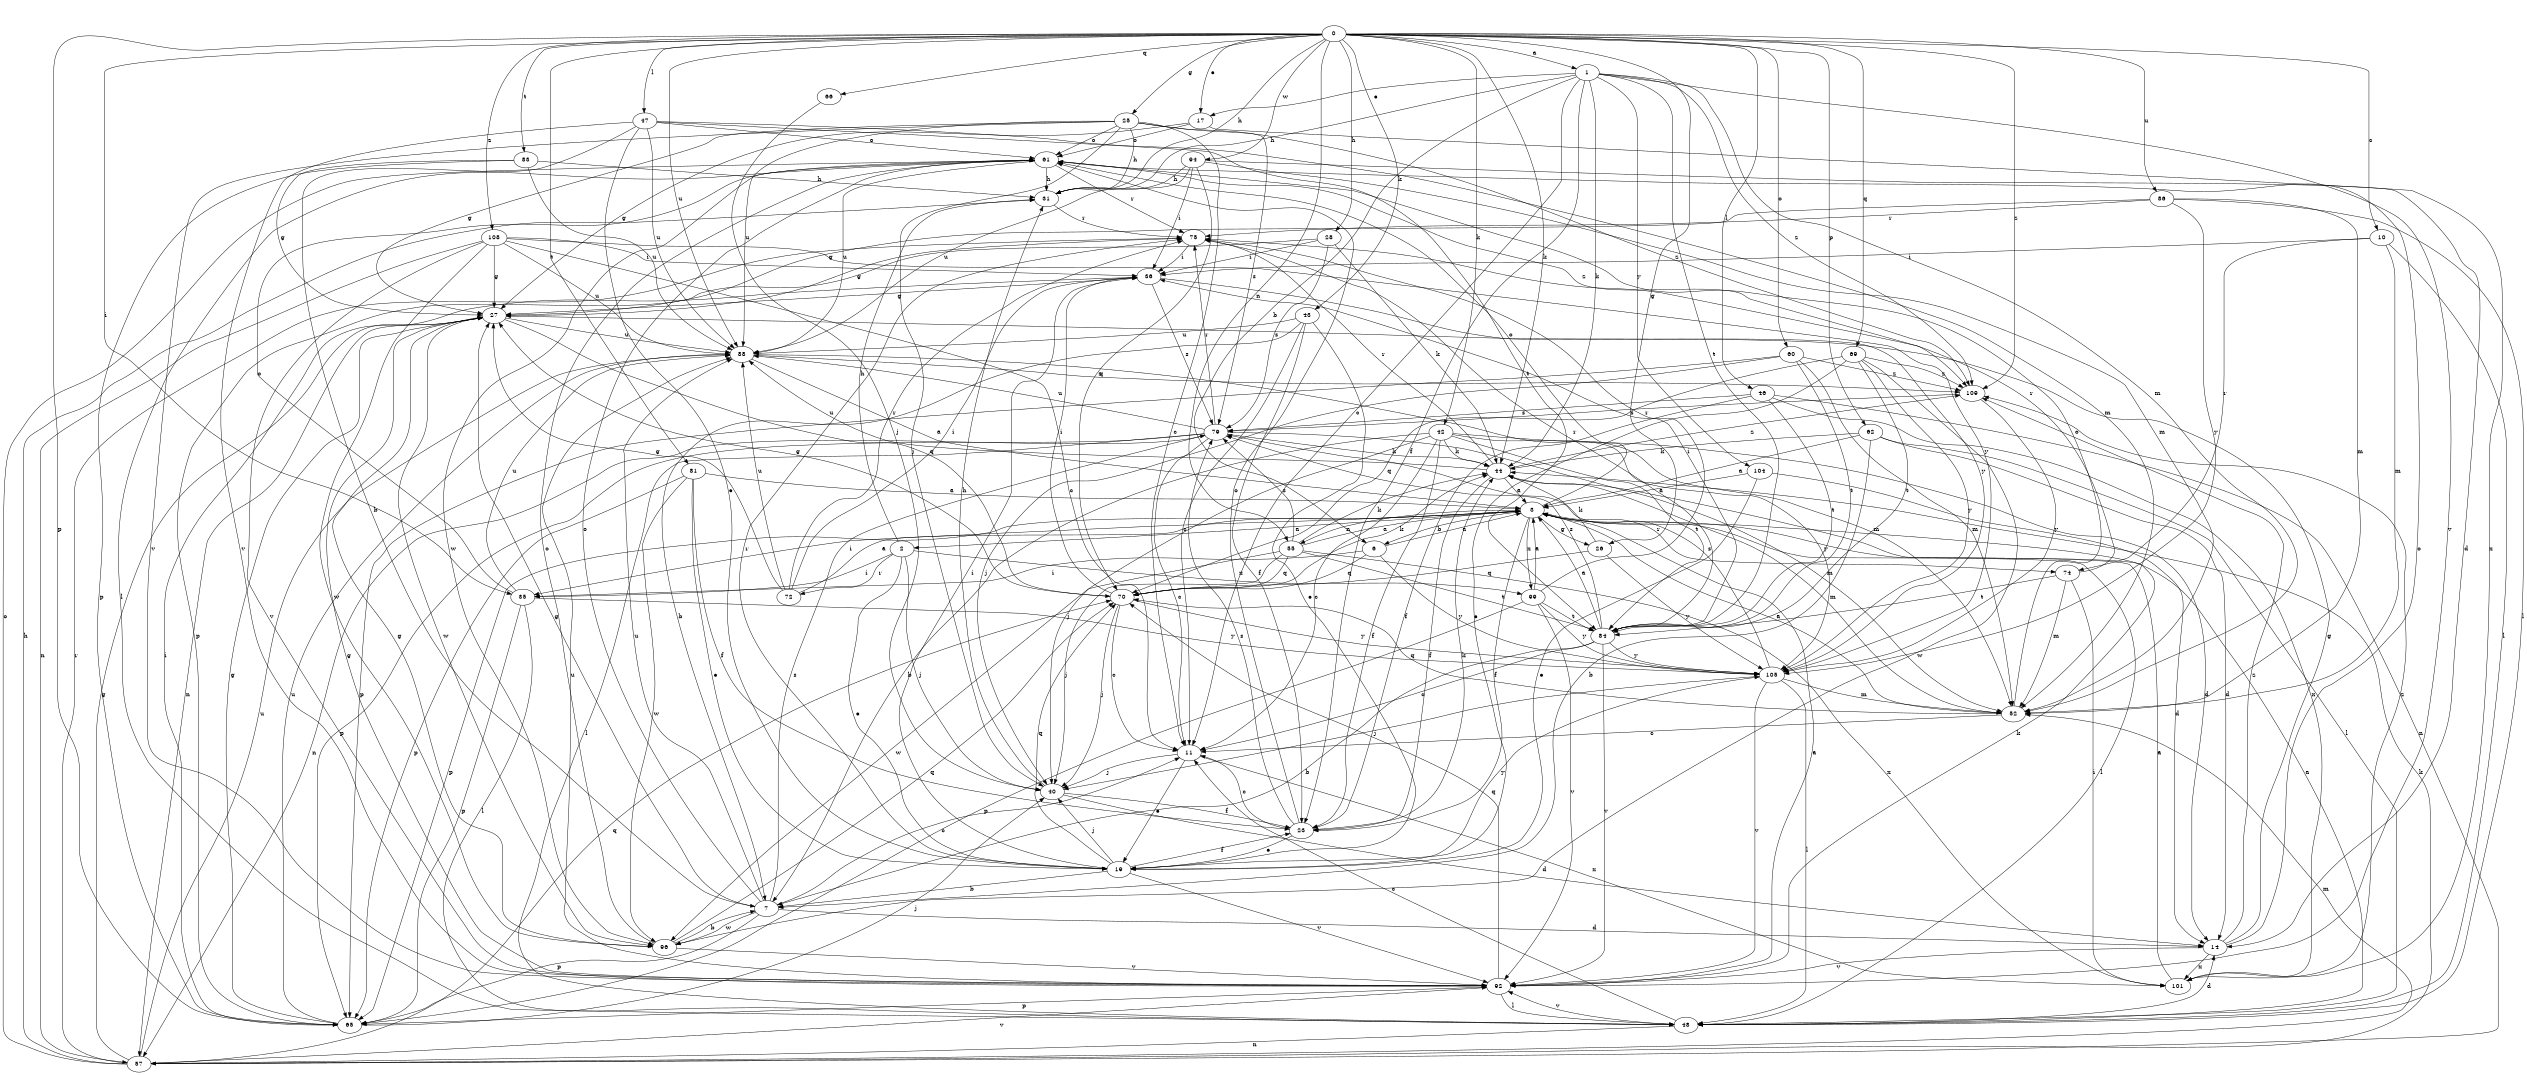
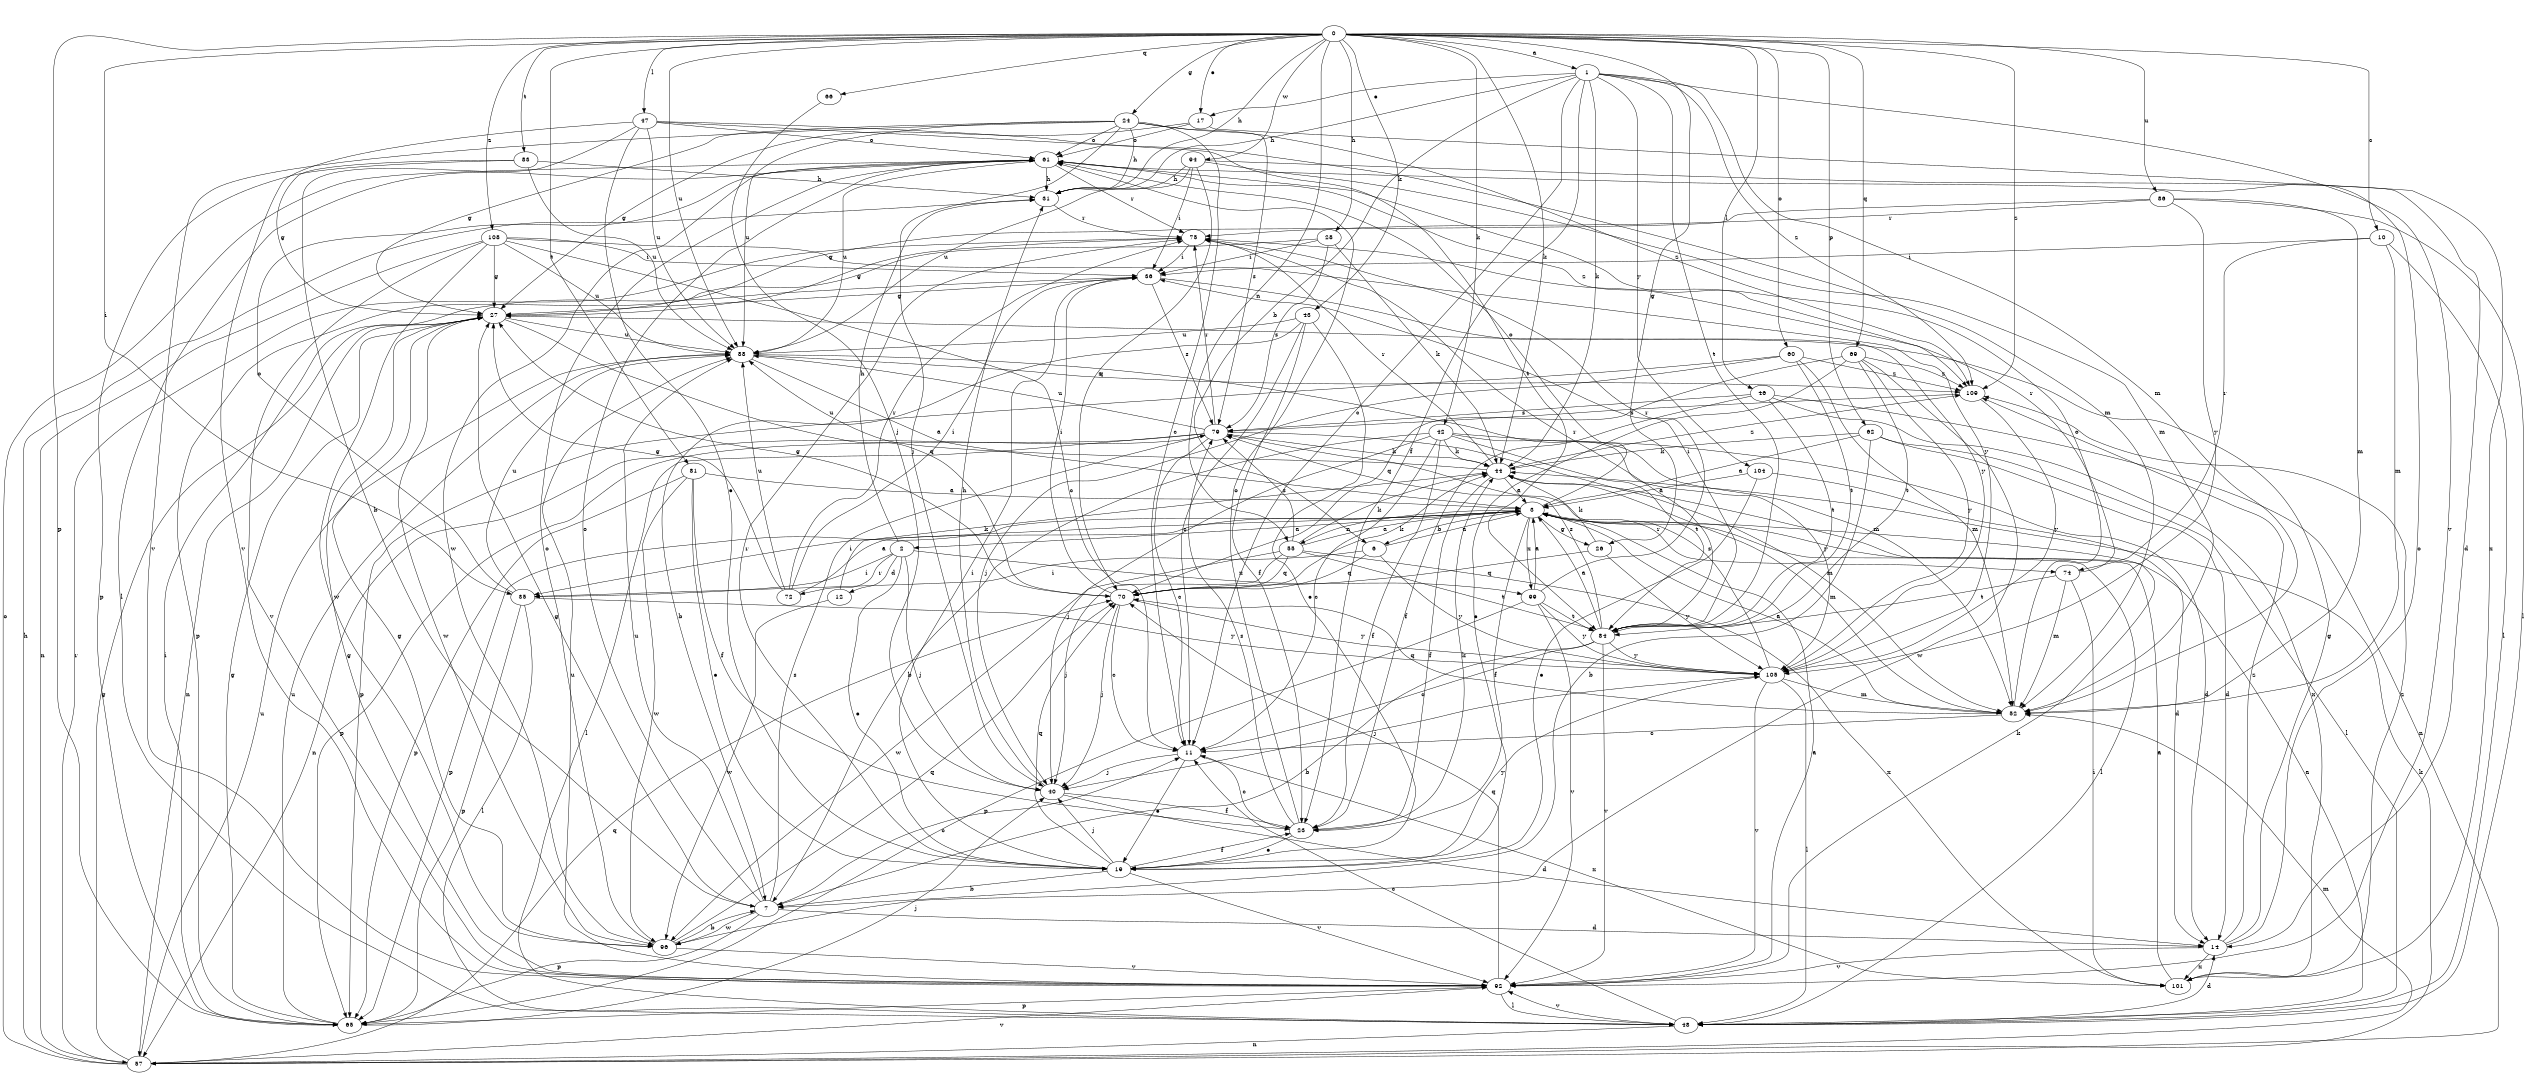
(1127, 121) -> (1127, 121)
none -> (839, 597)
